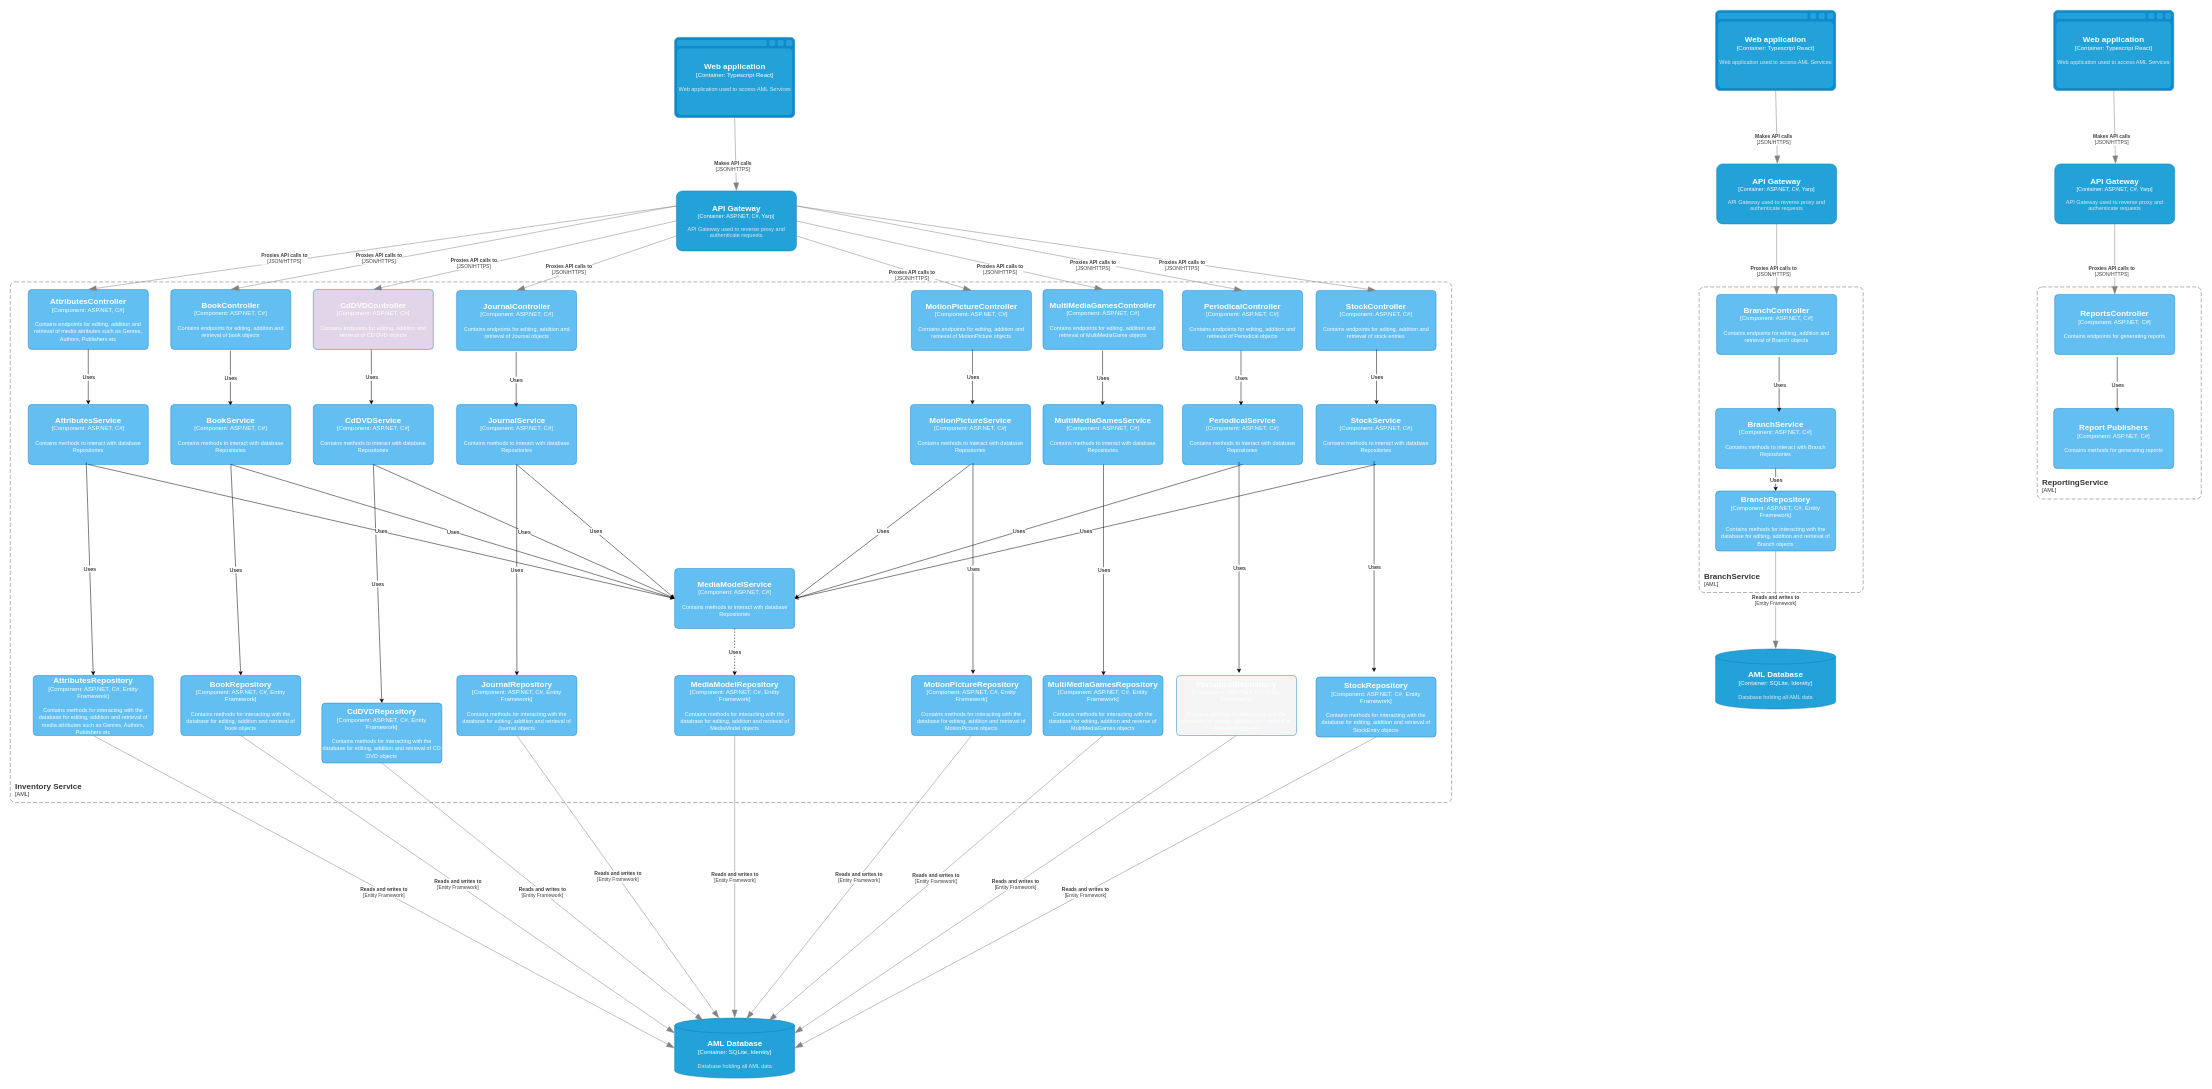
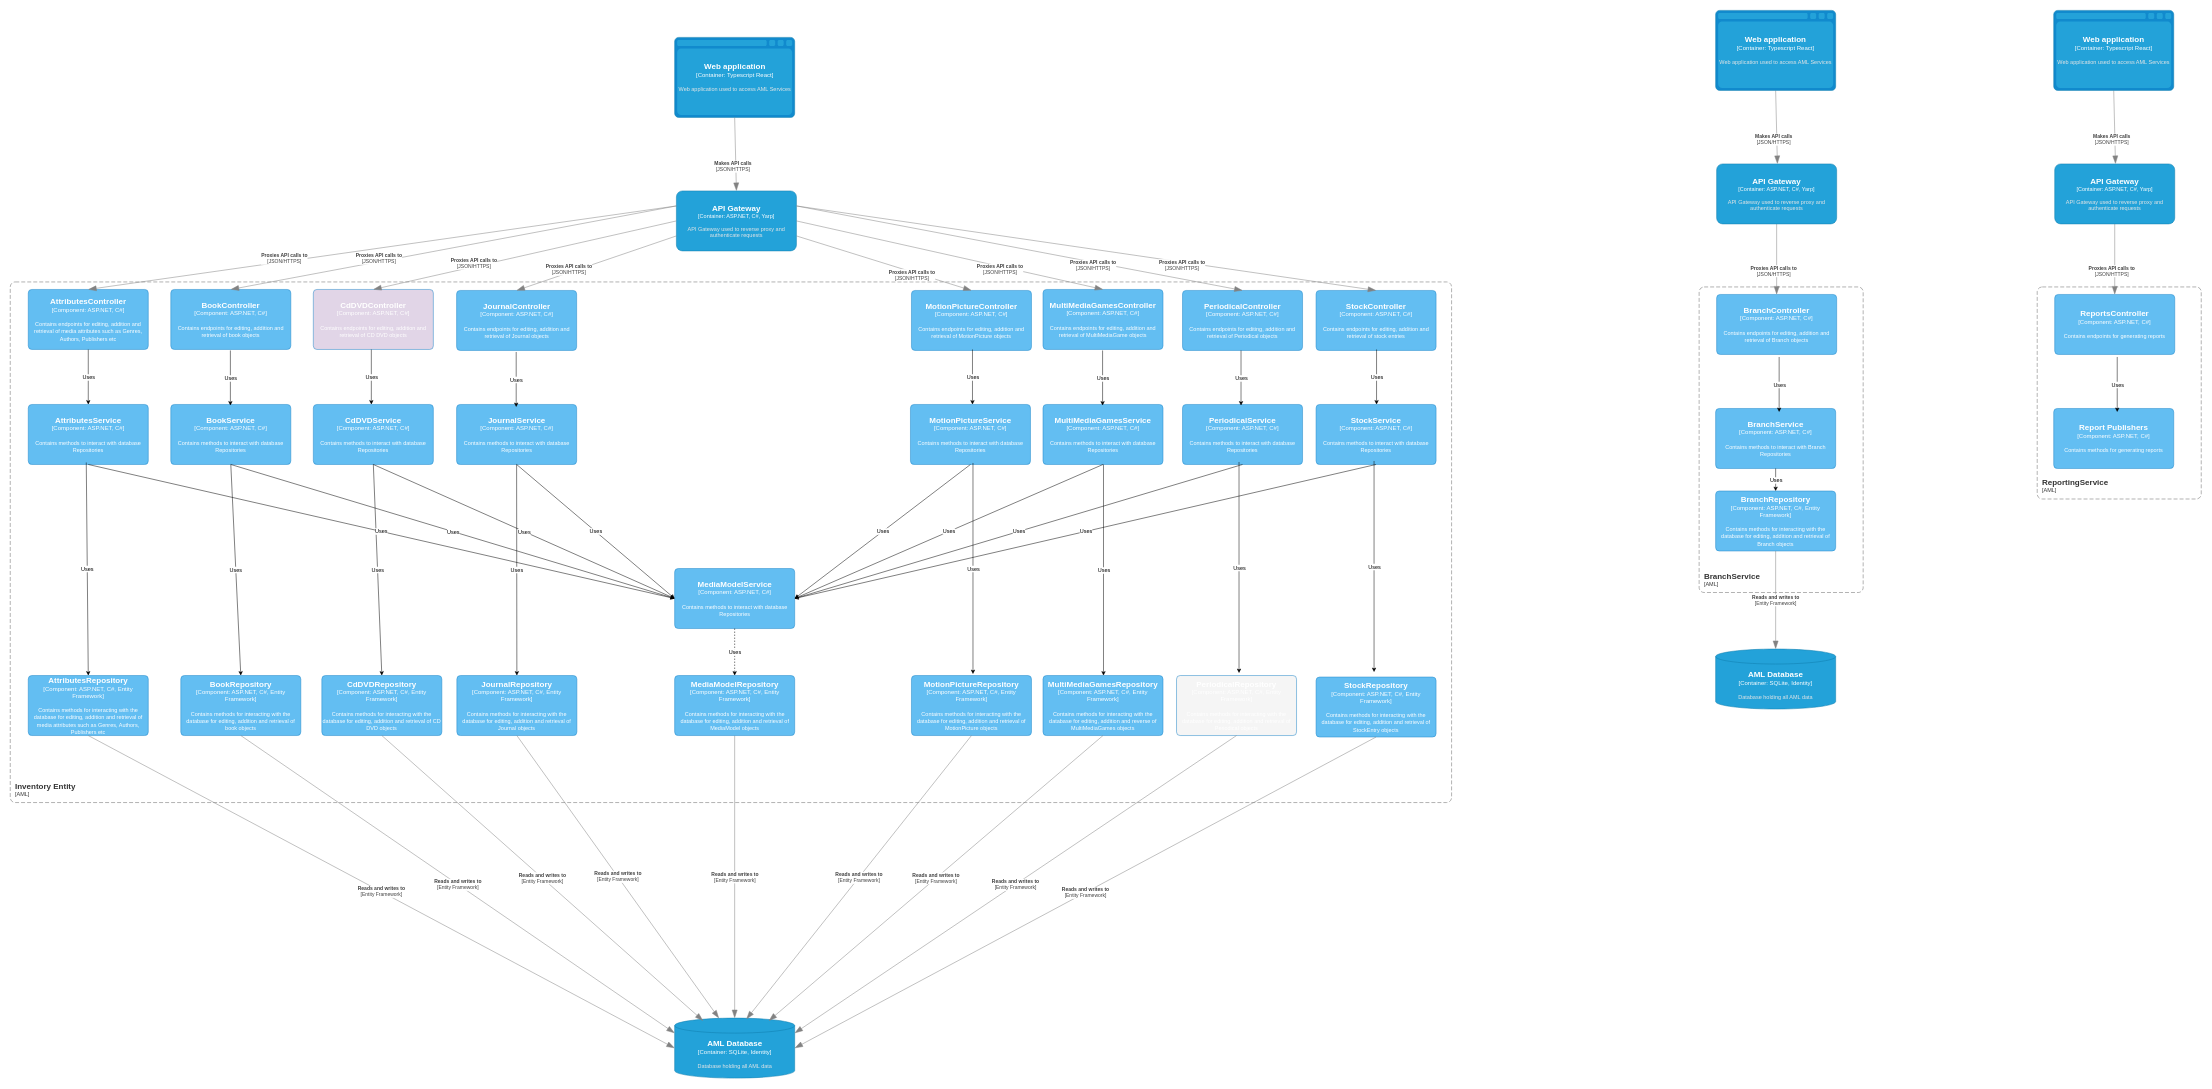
none -> (956, 528)
(93, 705) -> (88, 705)
(382, 733) -> (382, 705)
(40, 790) -> (38, 790)
